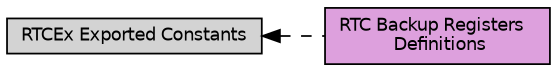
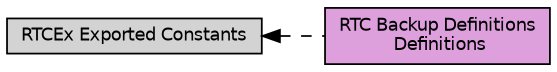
(437, 36) -> (437, 36)
